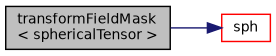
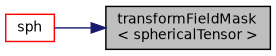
(189, 28) -> (73, 28)
